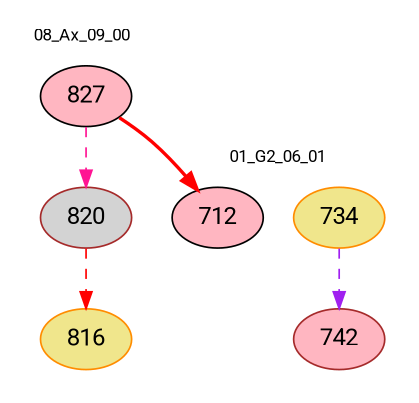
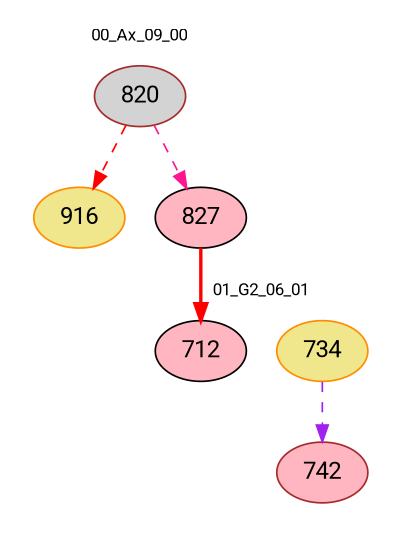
(83, 36) -> (140, 36)
(86, 149) -> (167, 149)
(86, 339) -> (79, 218)
